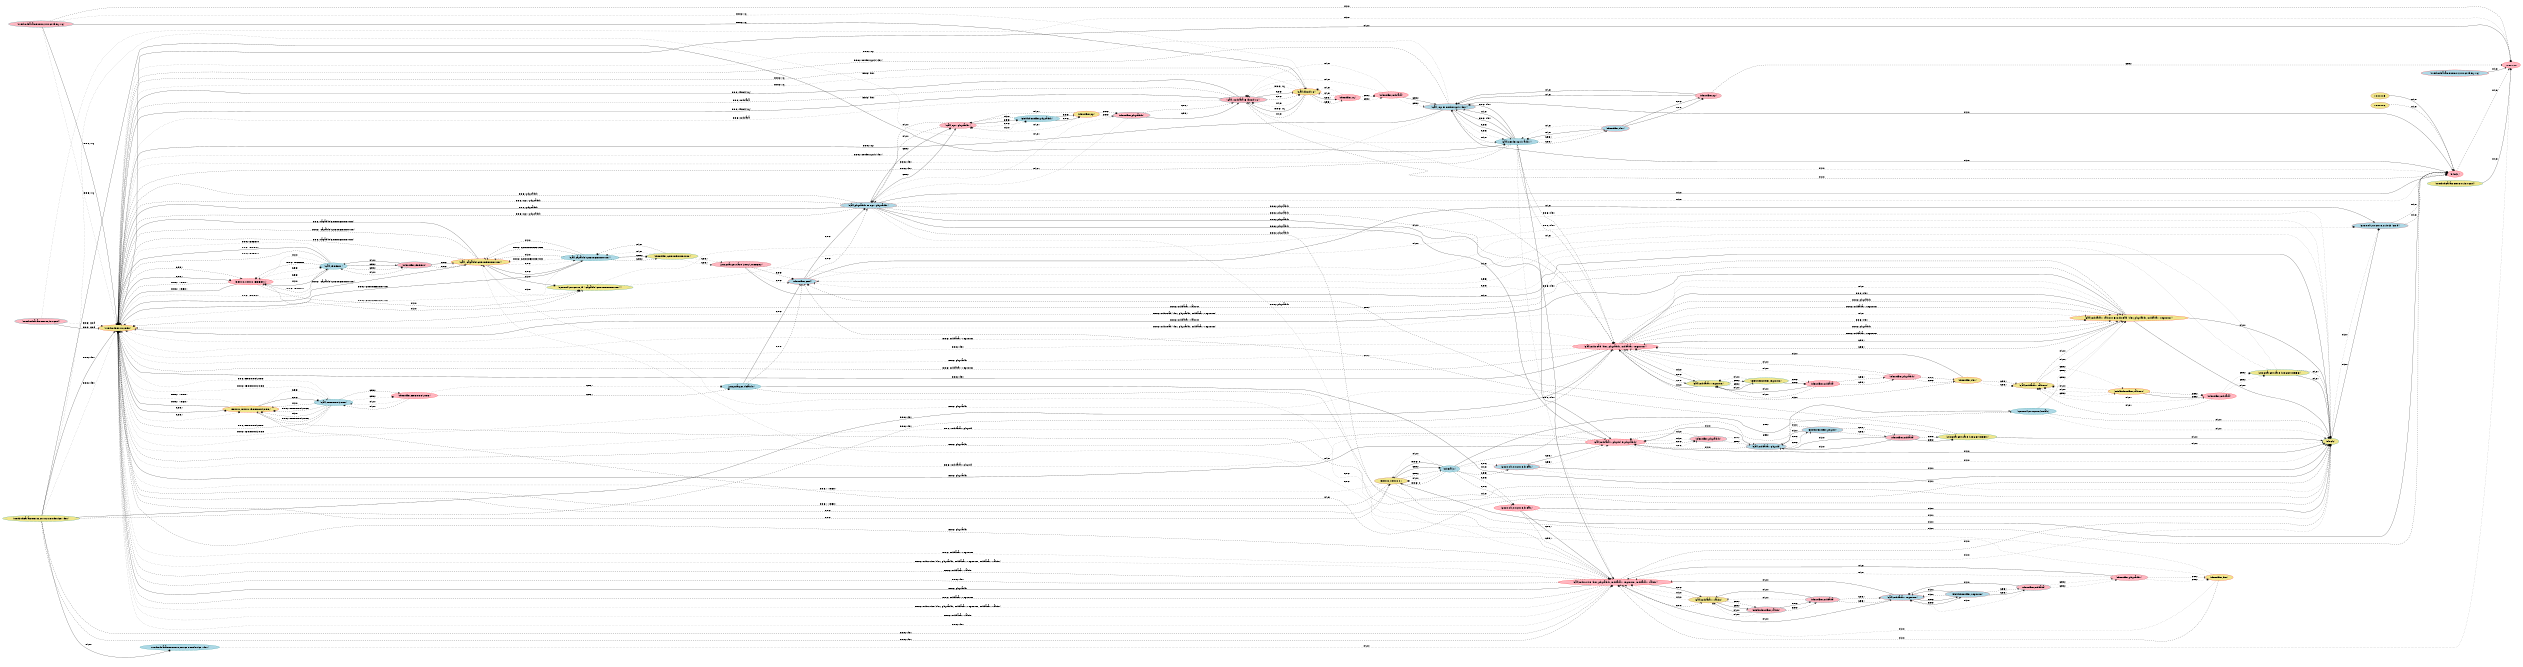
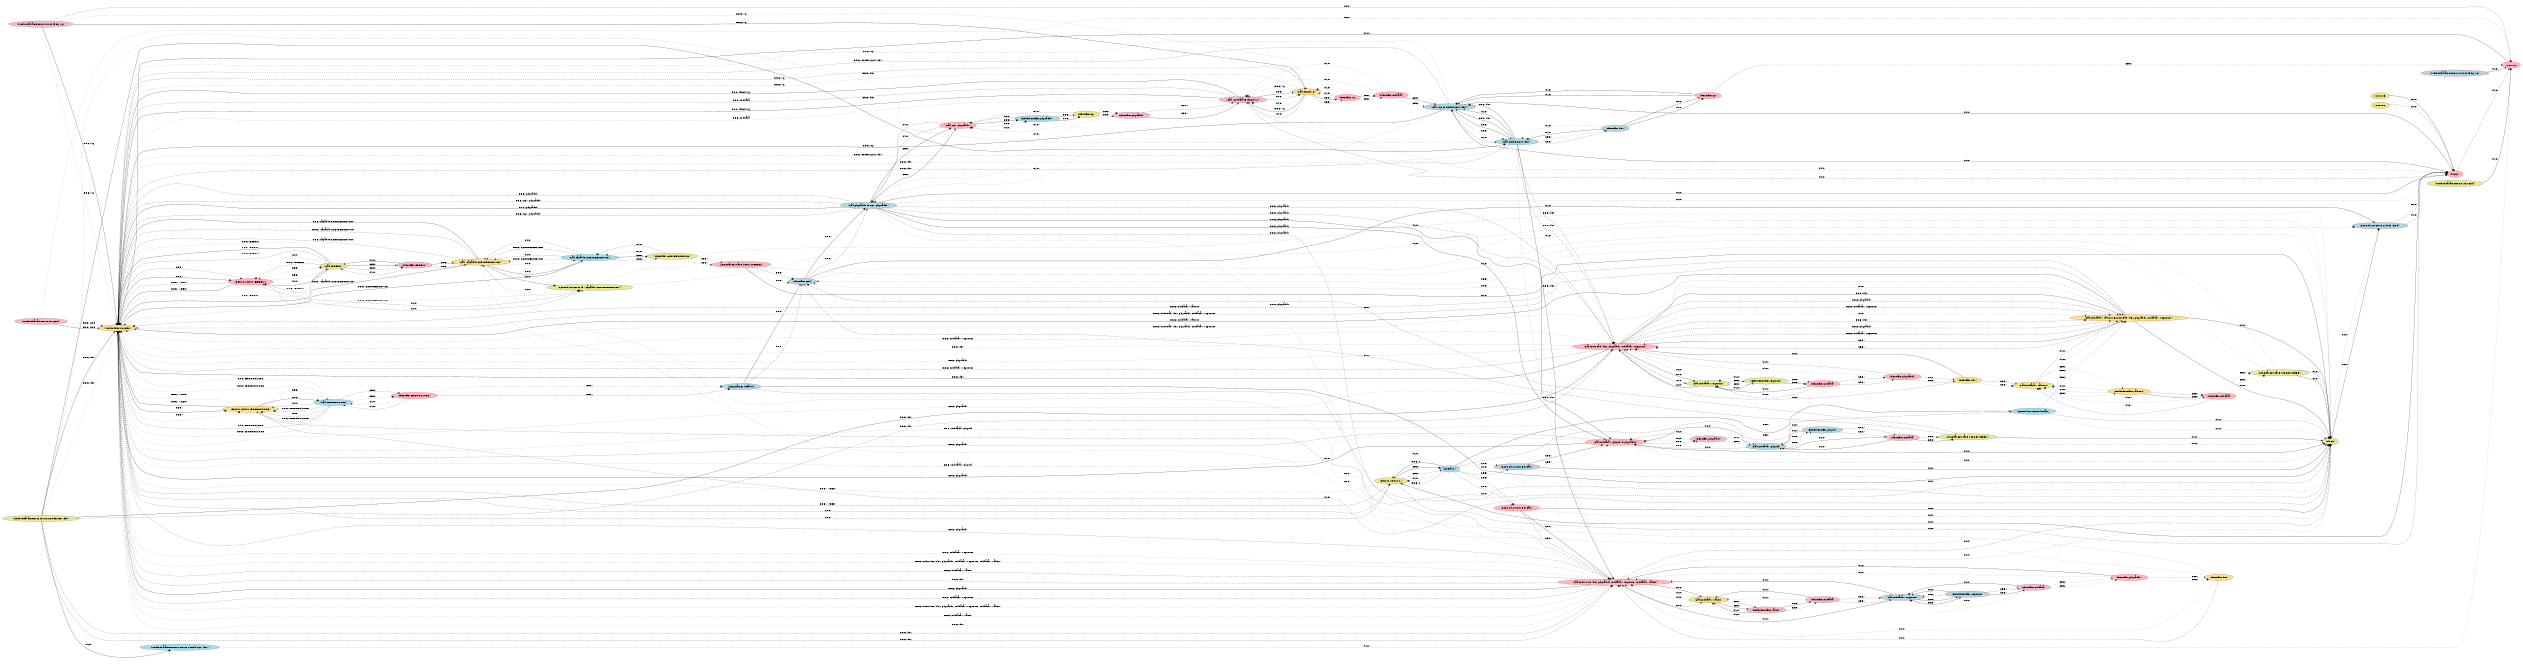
(1200, 29) -> (1197, 34)
(1517, 142) -> (1517, 142)
(334, 266) -> (334, 266)
